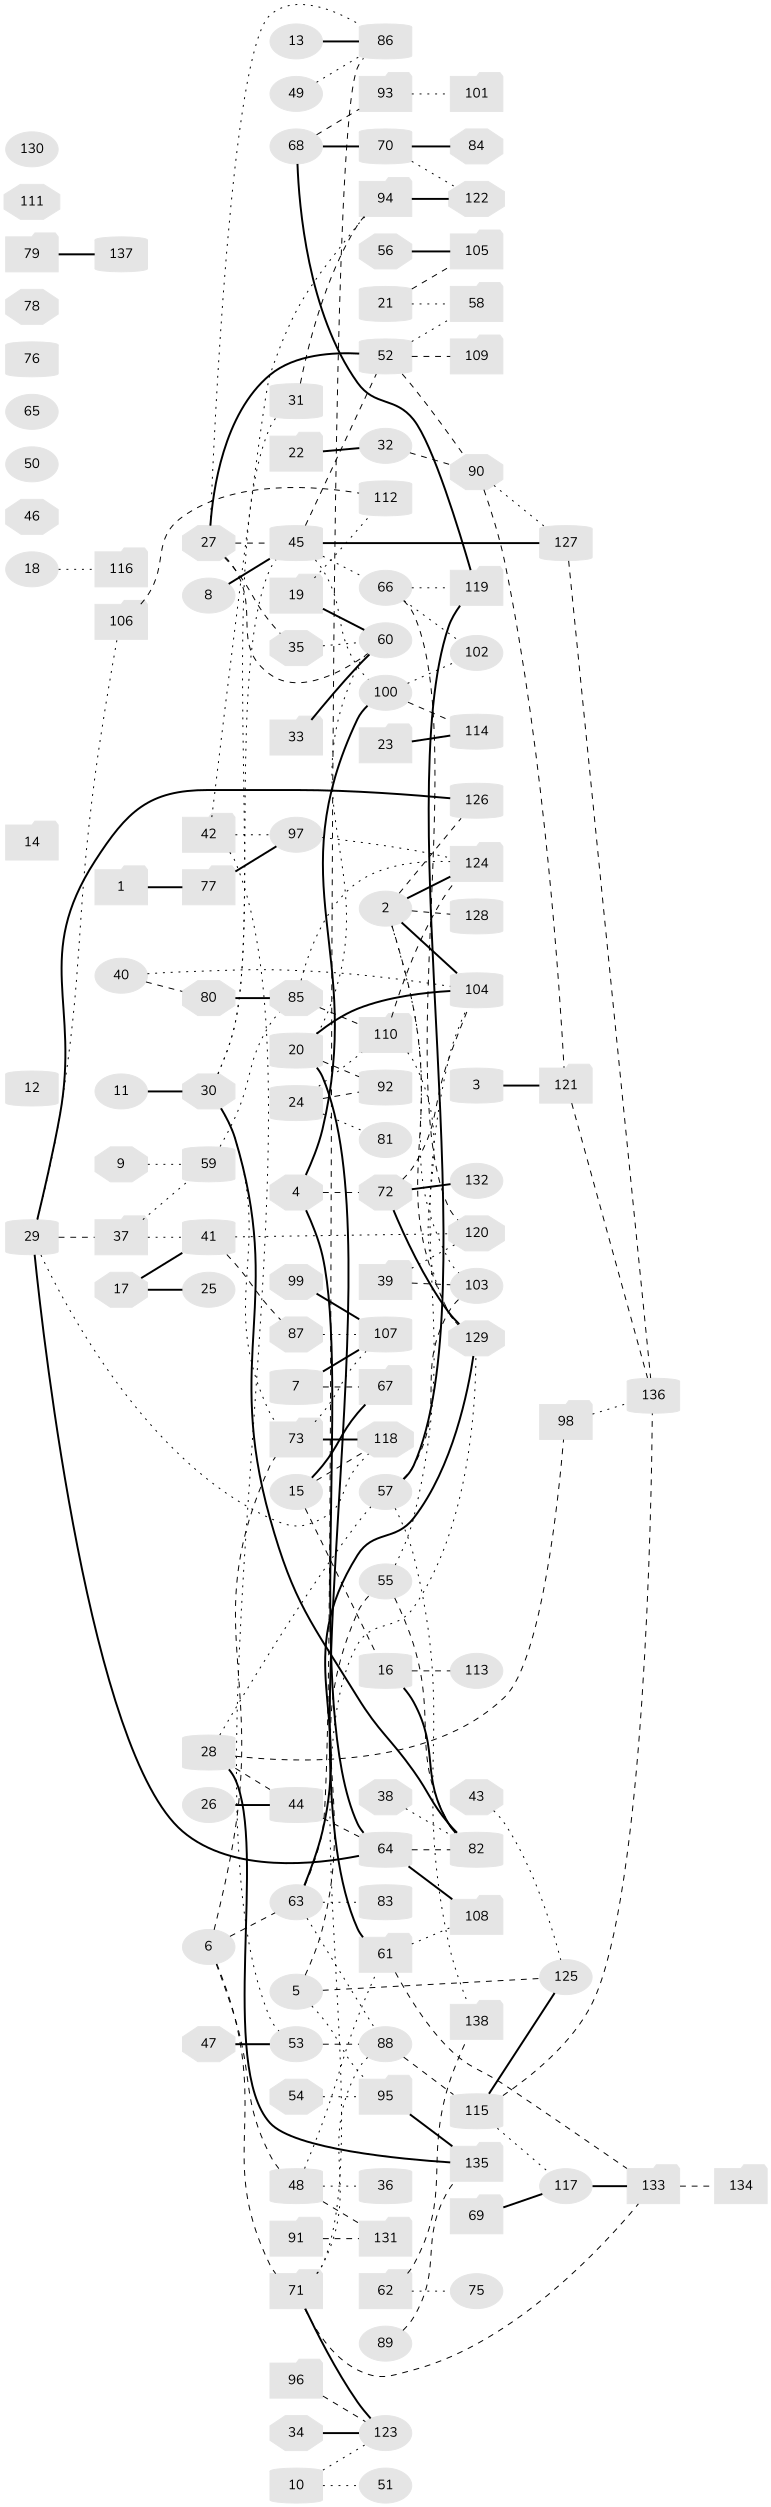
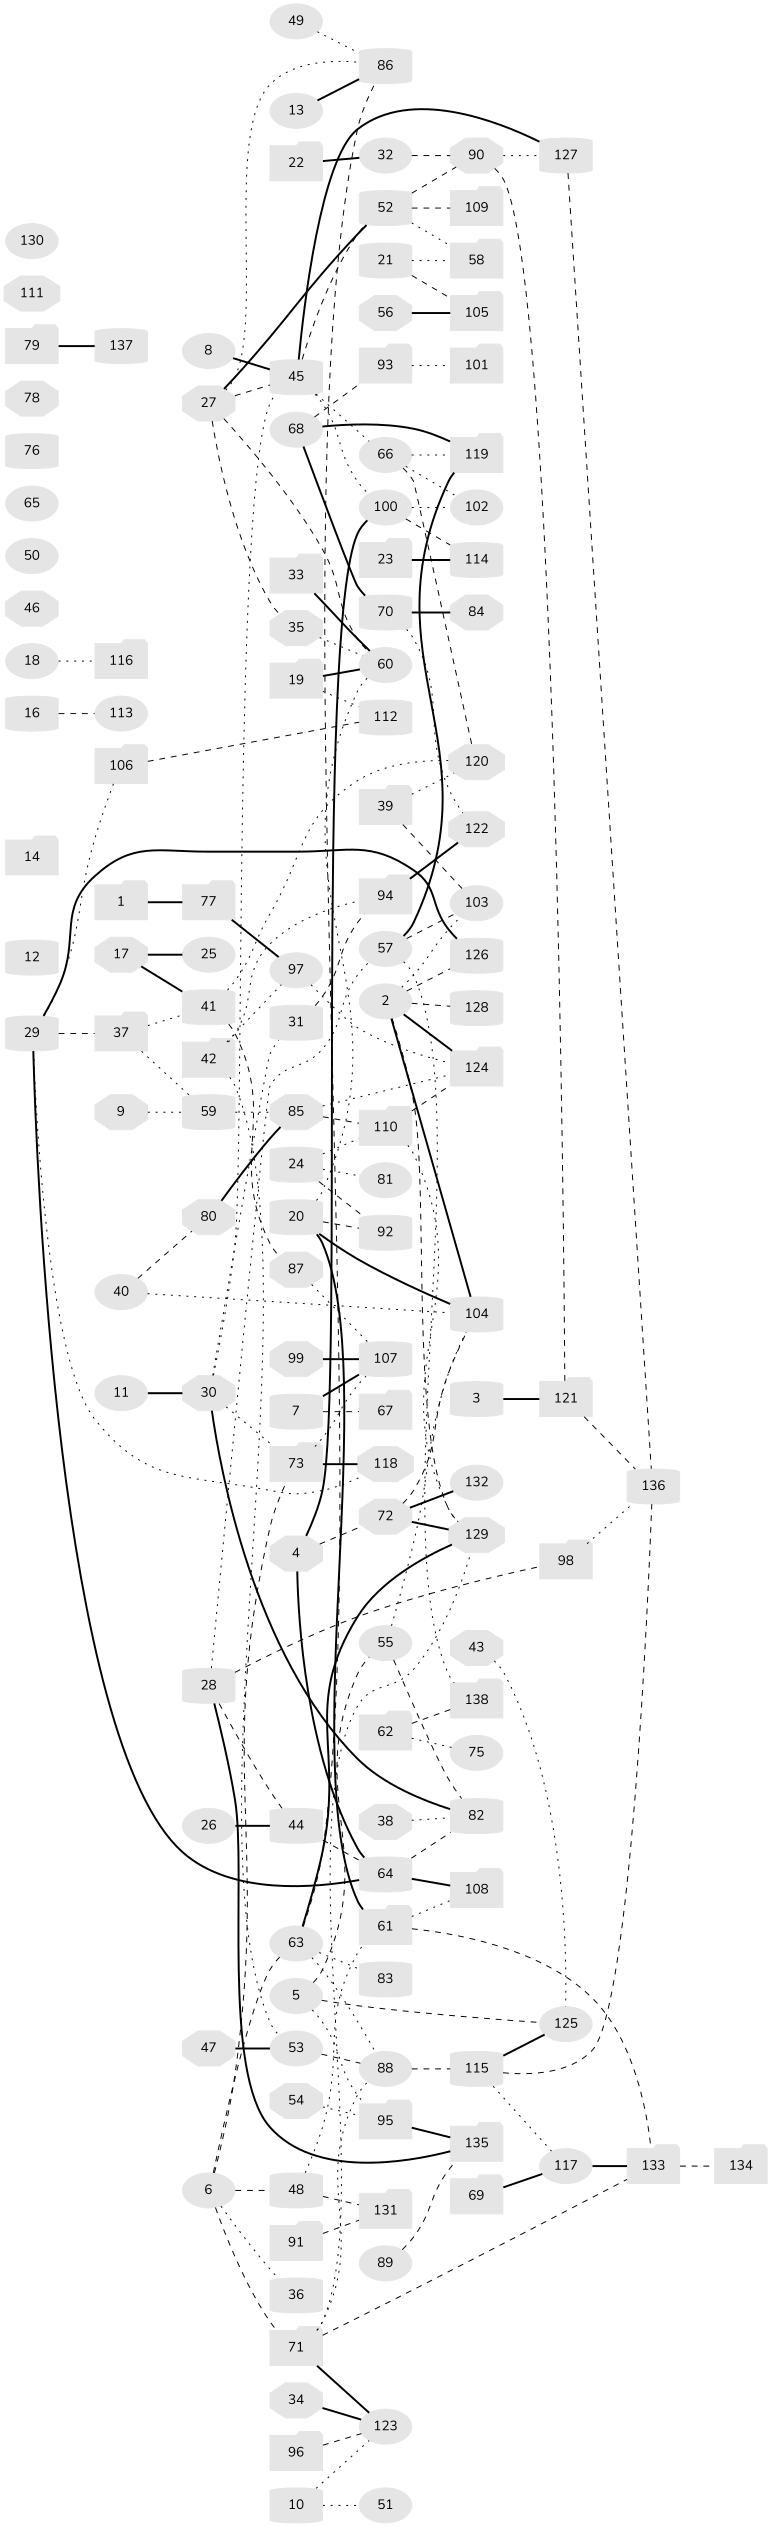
(296, 1492) -> none
(430, 1760) -> none
(346, 2186) -> (249, 2243)
